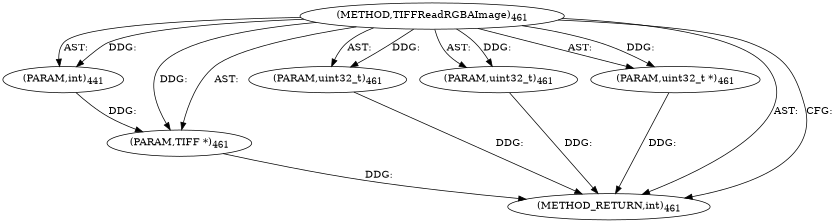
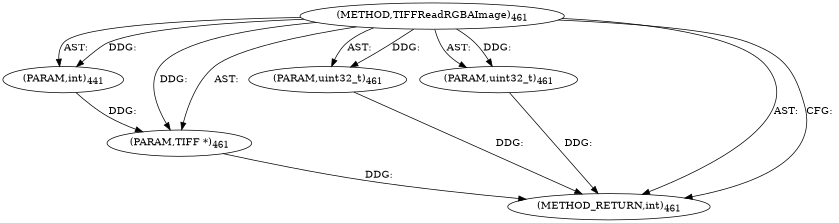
(675, 80) -> none
